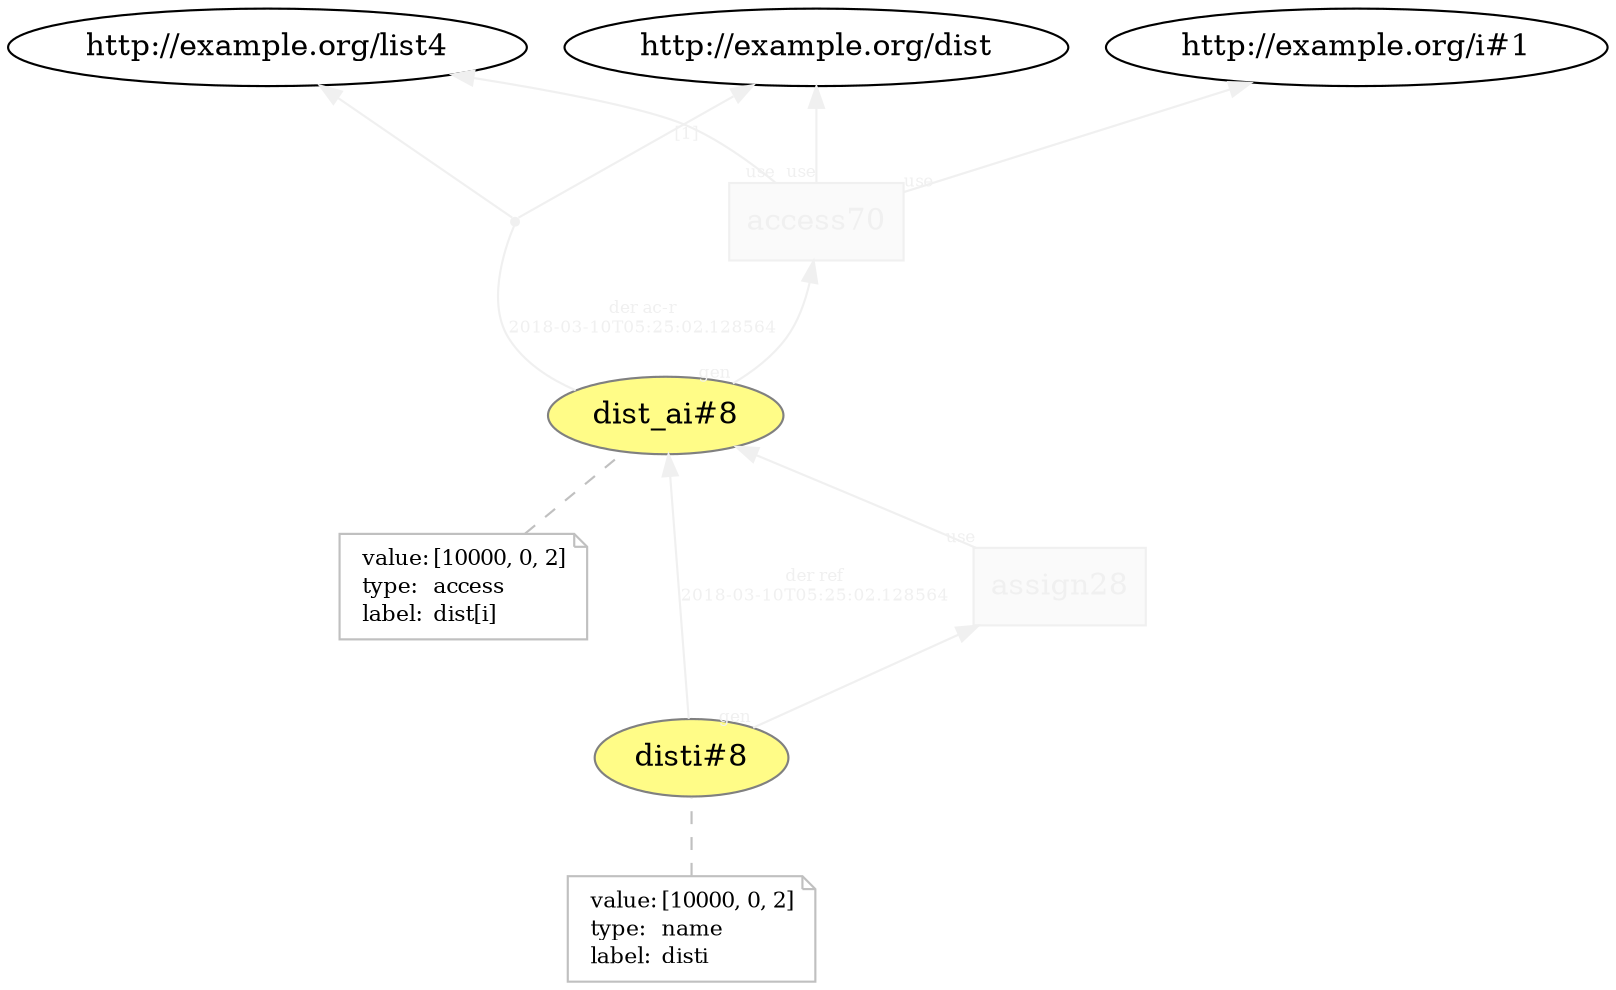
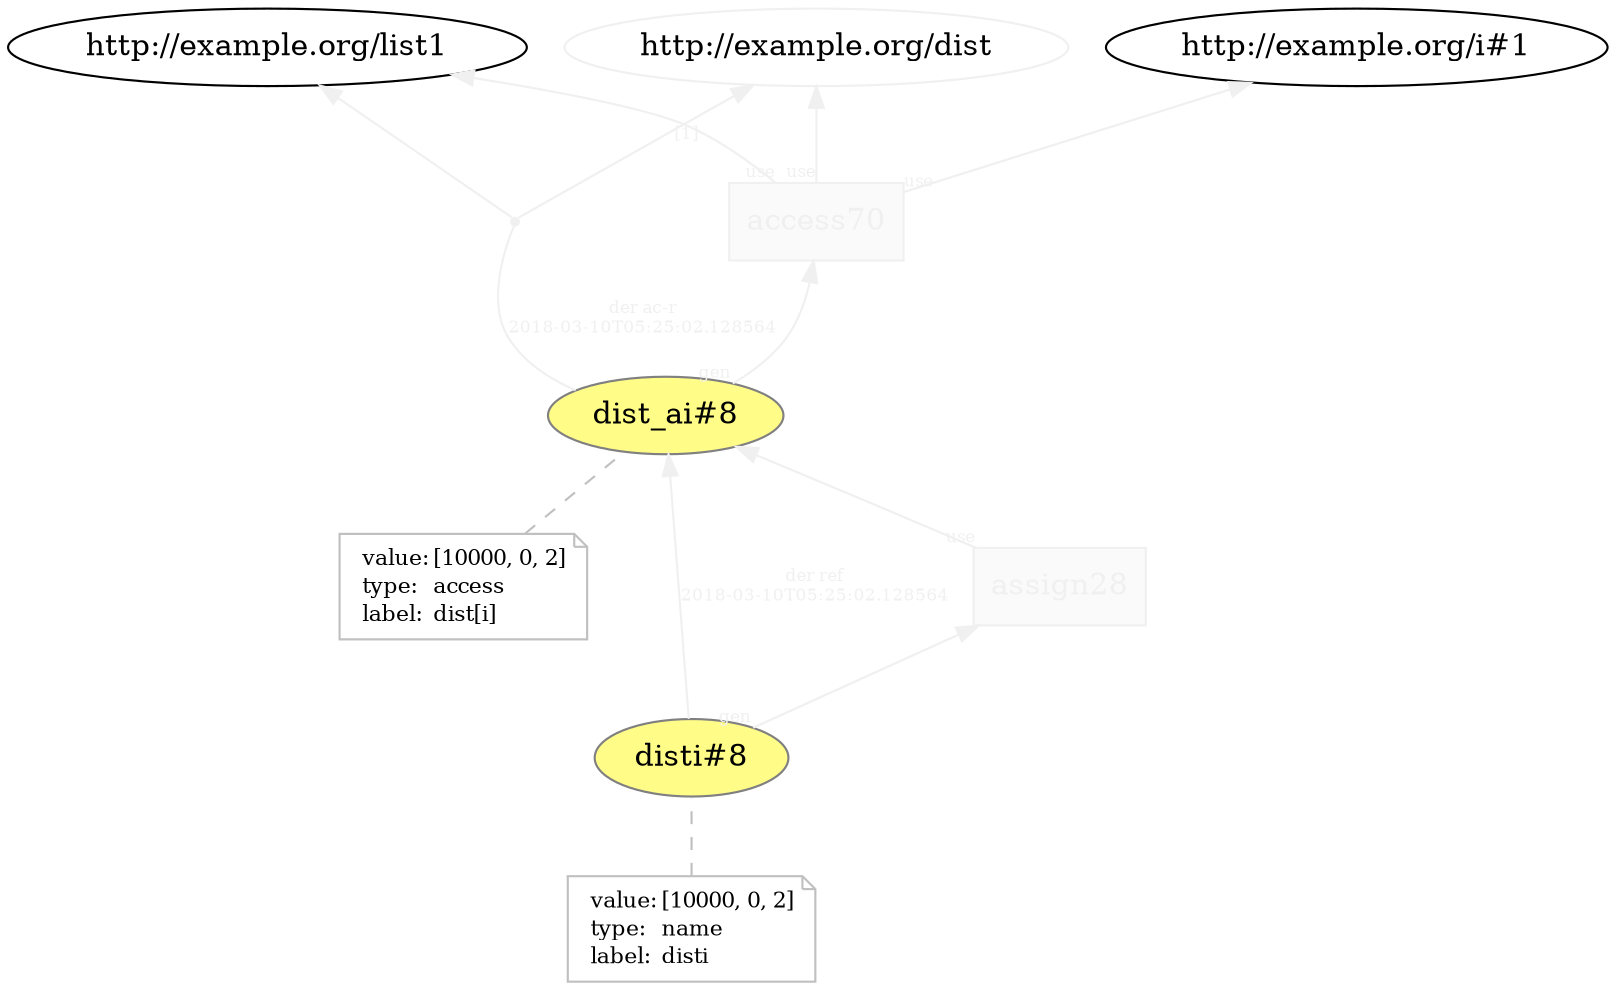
(267, 47) -> (267, 47)
(816, 47) -> (816, 47)
